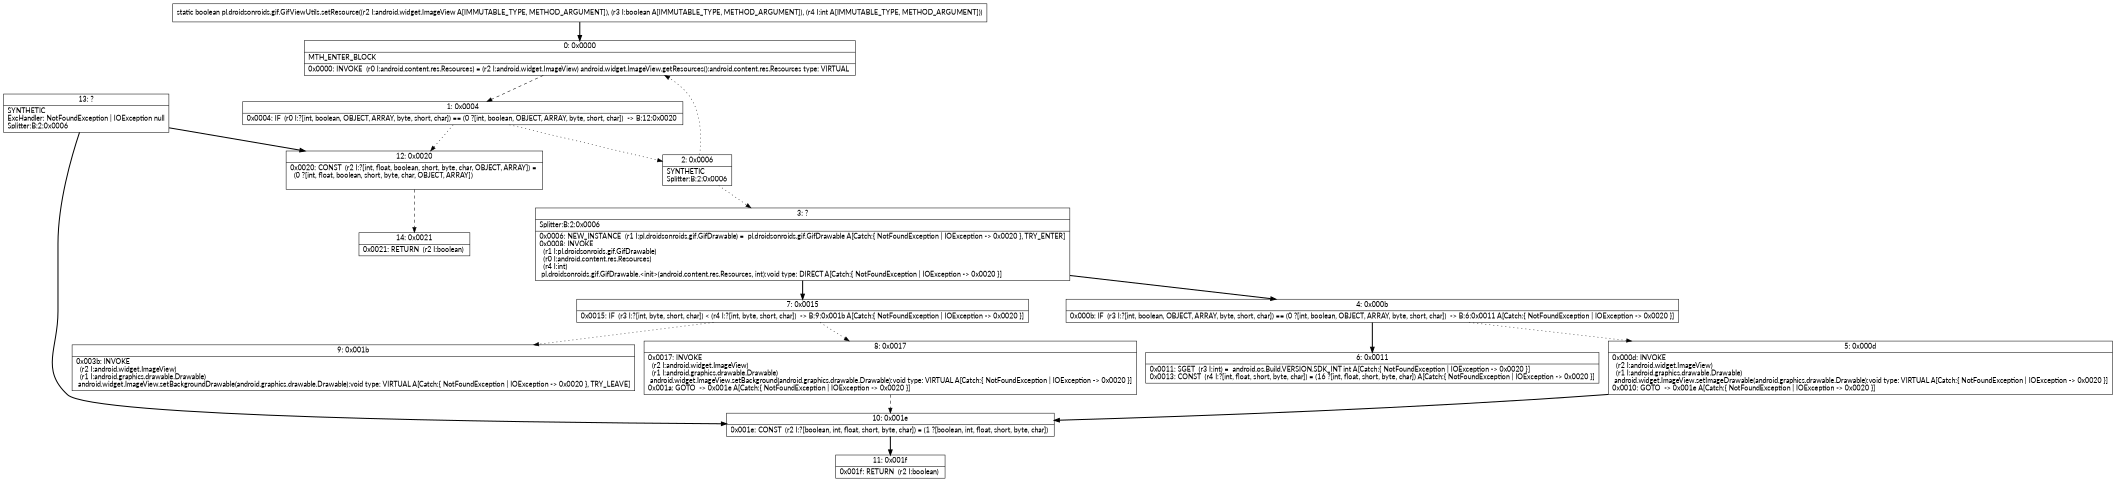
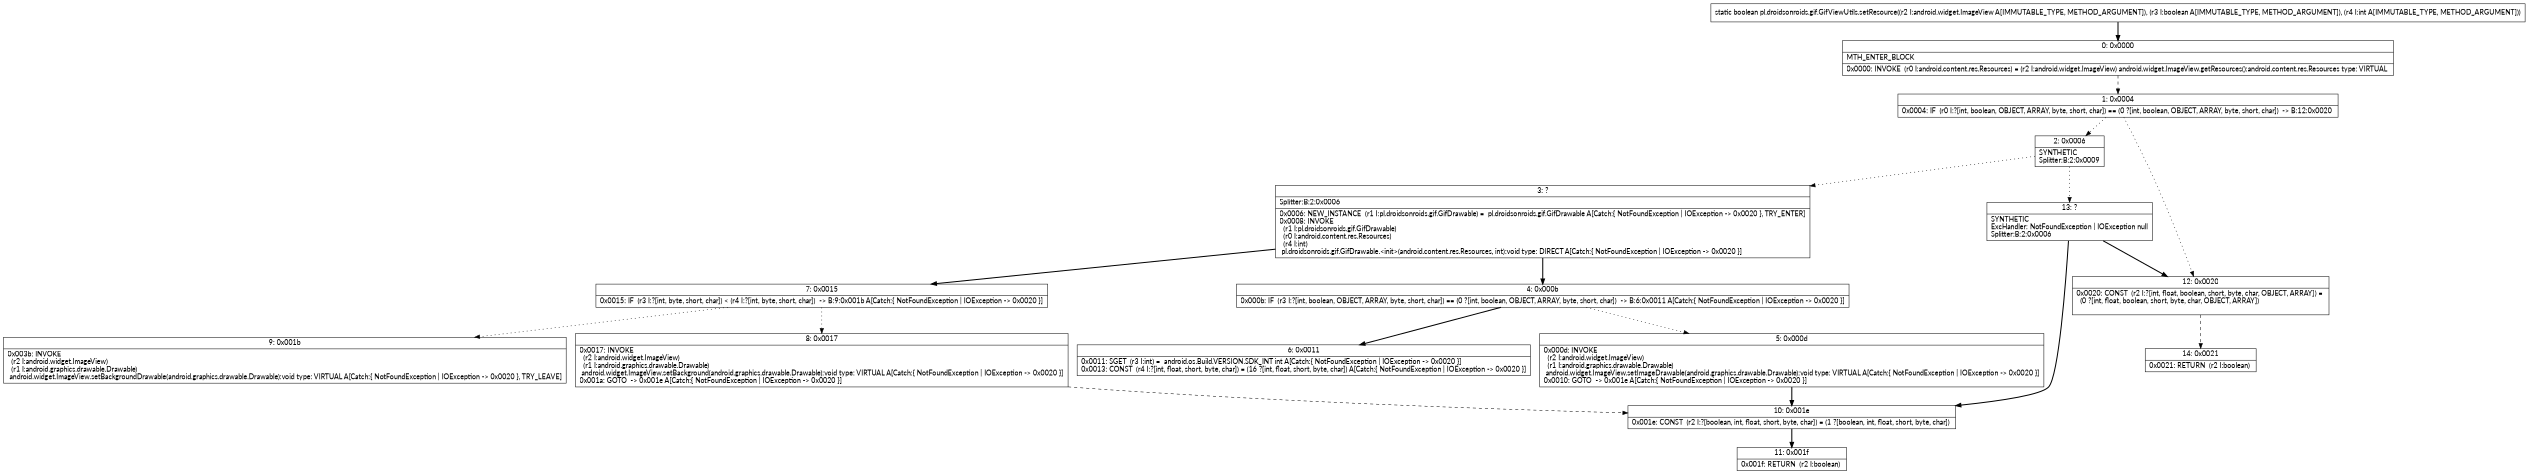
(697, 111) -> (2070, 182)
(697, 179) -> (2070, 161)
